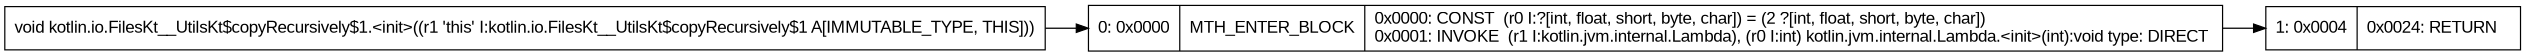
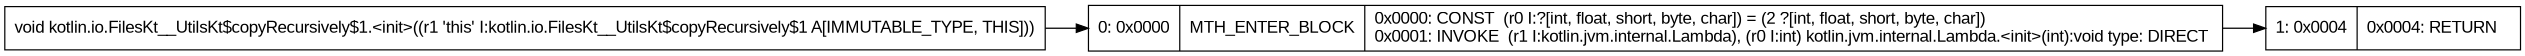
(2439, 28) -> (2439, 28)
